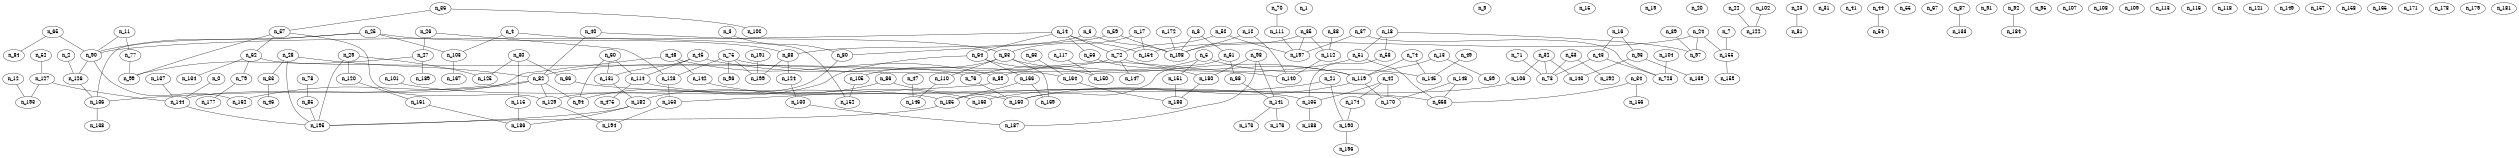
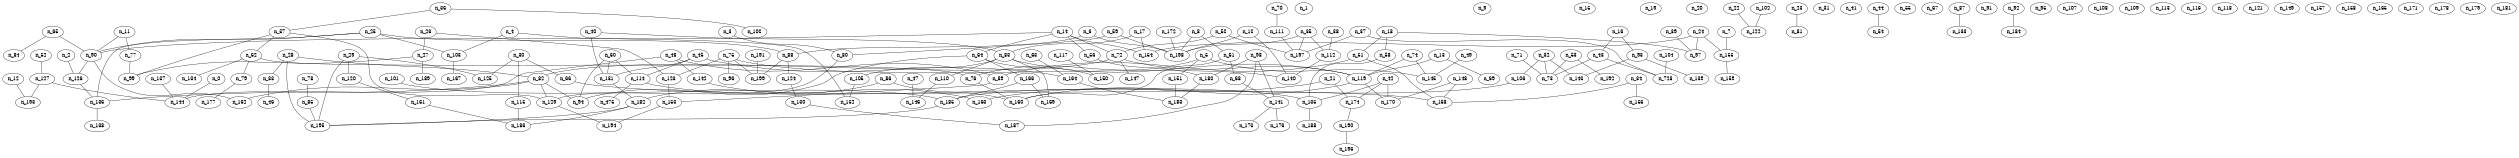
(565, 55) -> (595, 56)
(1440, 102) -> (1440, 102)
(1335, 103) -> (1341, 91)
(245, 118) -> none
